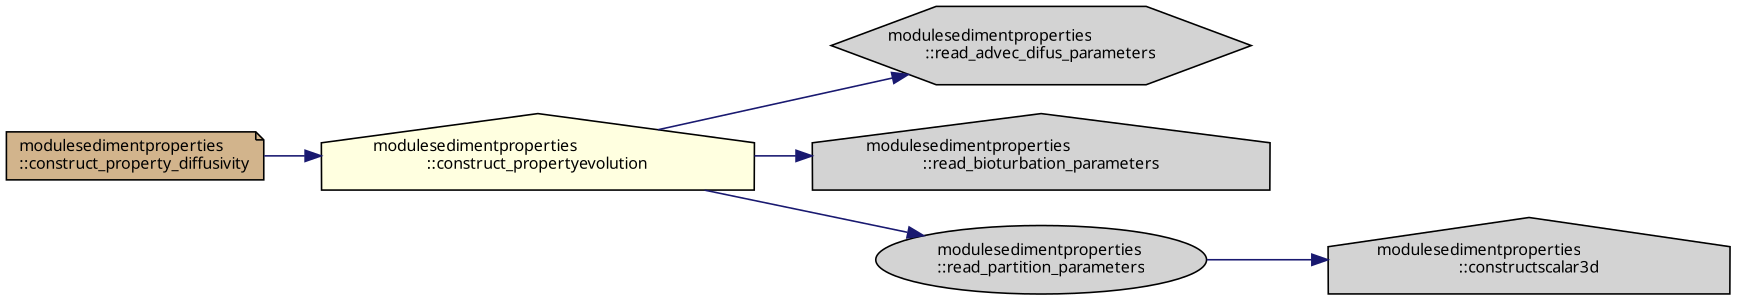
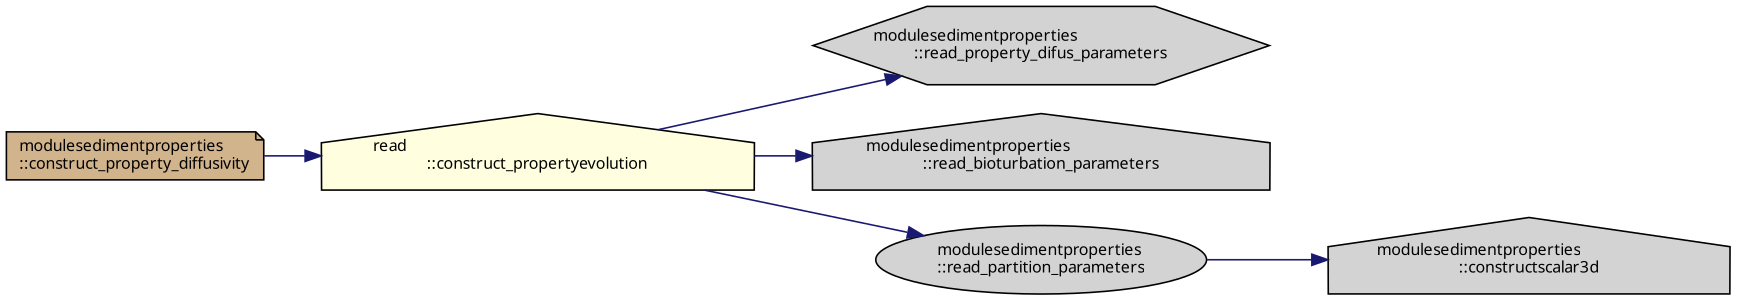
(1041, 46) -> (1041, 46)
(538, 156) -> (538, 156)
